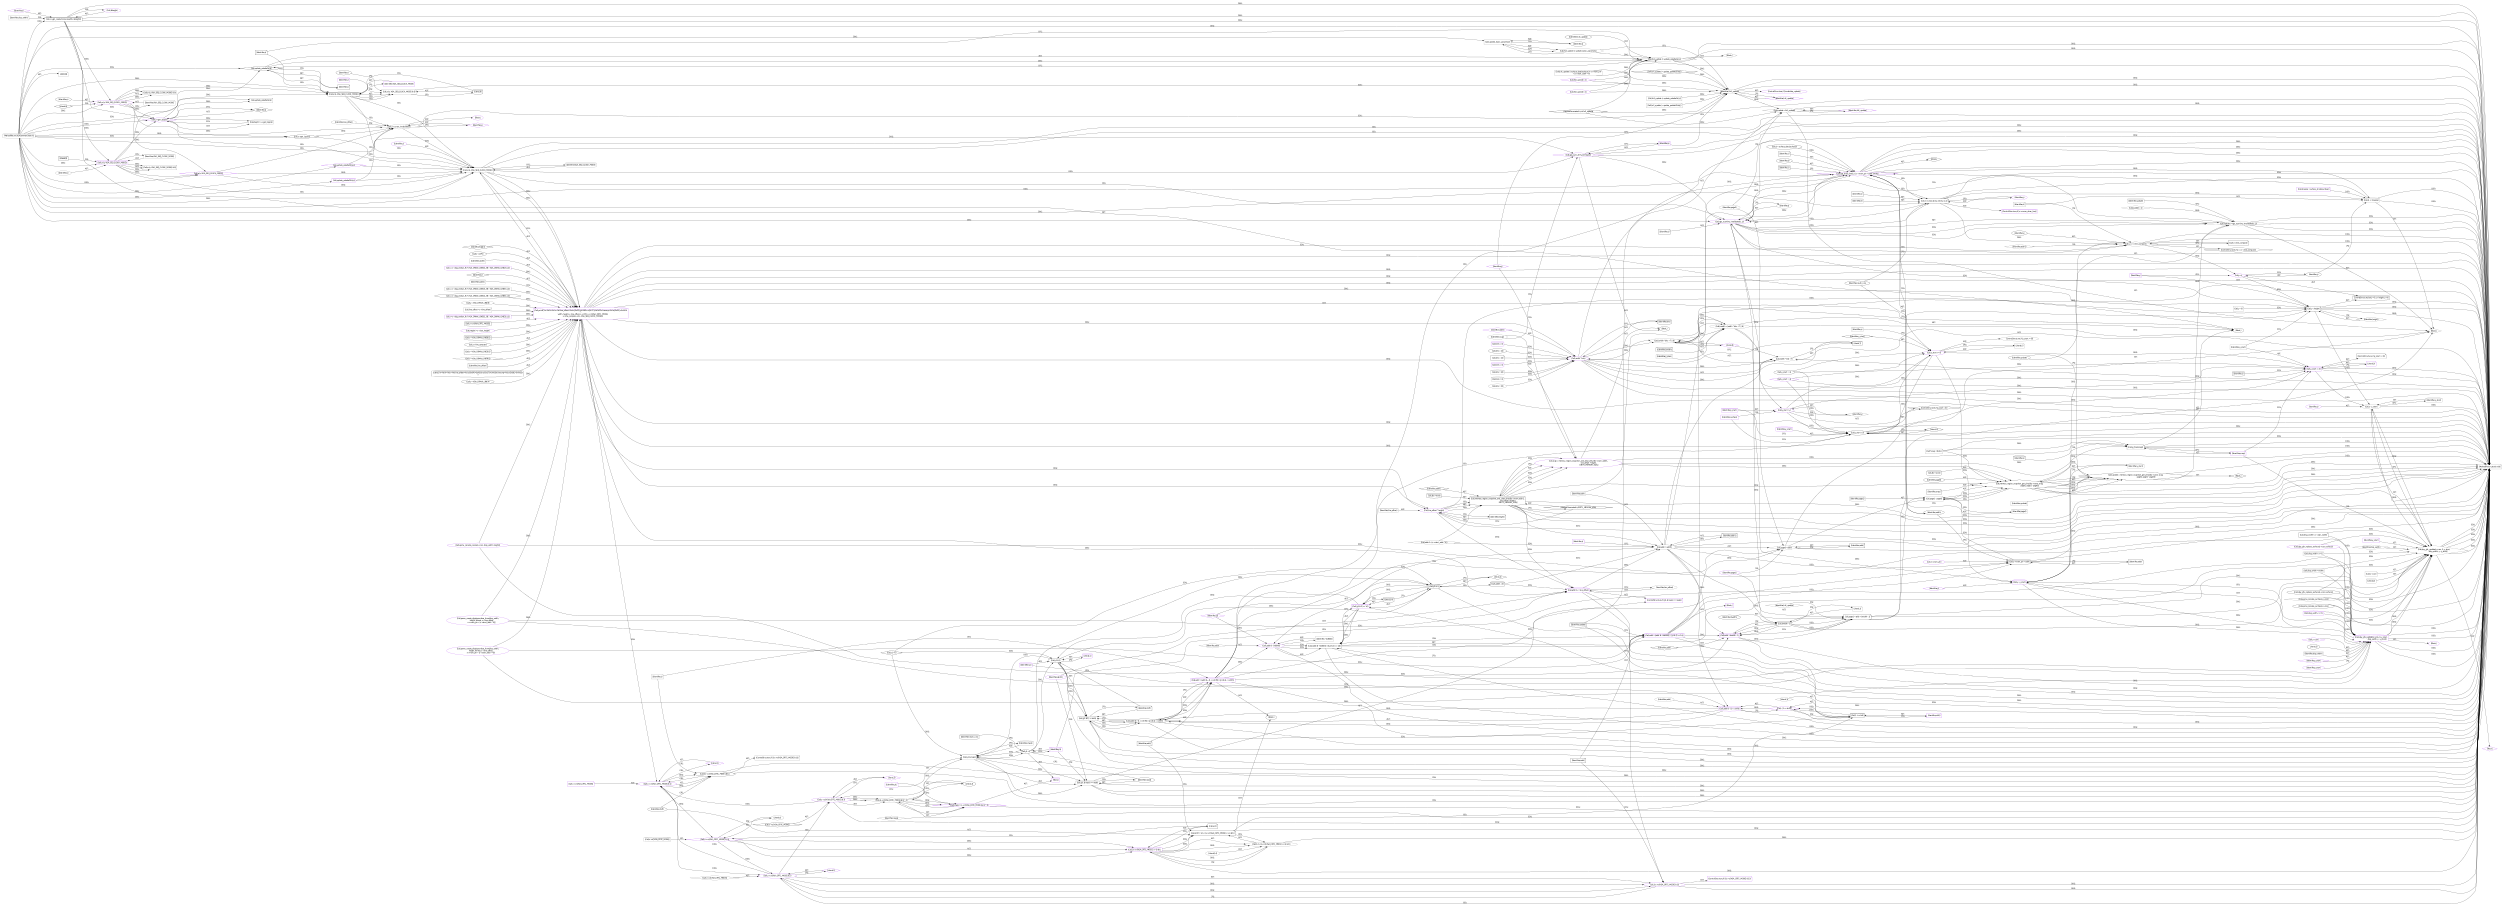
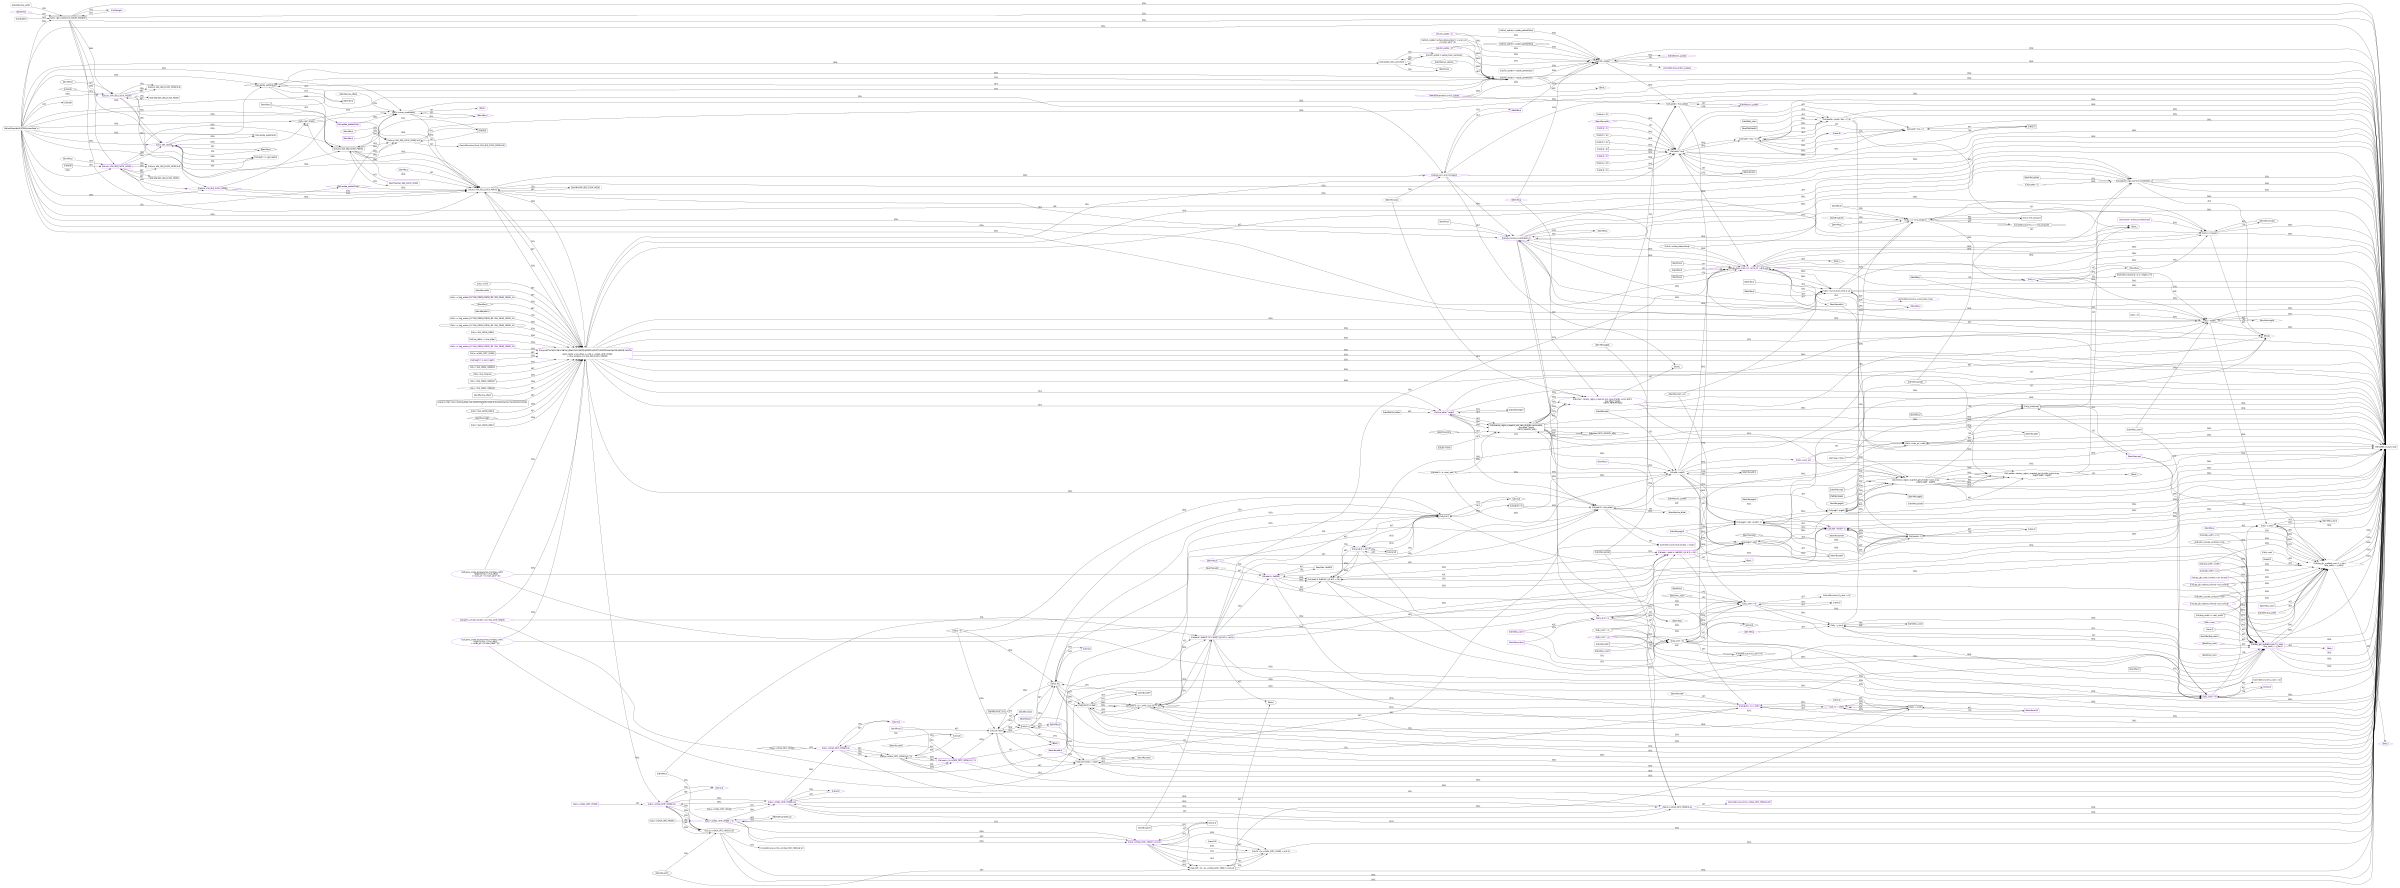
none -> (21, 19)
(1730, 92) -> (1602, 61)
(1784, 92) -> (1677, 68)
(1578, 112) -> (1444, 96)
(19, 136) -> (21, 129)
none -> (482, 145)
none -> (1602, 149)
none -> (1940, 199)
(2019, 211) -> (1915, 299)
none -> (2267, 221)
(2338, 303) -> (2176, 295)
(2314, 309) -> (2210, 321)
none -> (482, 425)
(2222, 437) -> (2130, 502)
(1469, 465) -> (1460, 563)
(1578, 507) -> (1602, 433)
none -> (1512, 521)
none -> (1795, 525)
(1840, 567) -> (1736, 460)
none -> (2210, 578)
(1198, 604) -> (1211, 526)
(931, 775) -> (976, 746)
(738, 805) -> none
(969, 805) -> (957, 761)
(777, 818) -> (782, 817)
